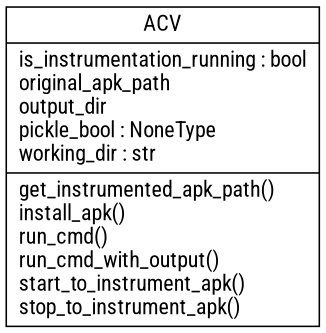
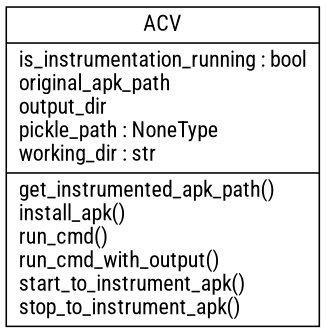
(118, 131) -> (119, 131)
